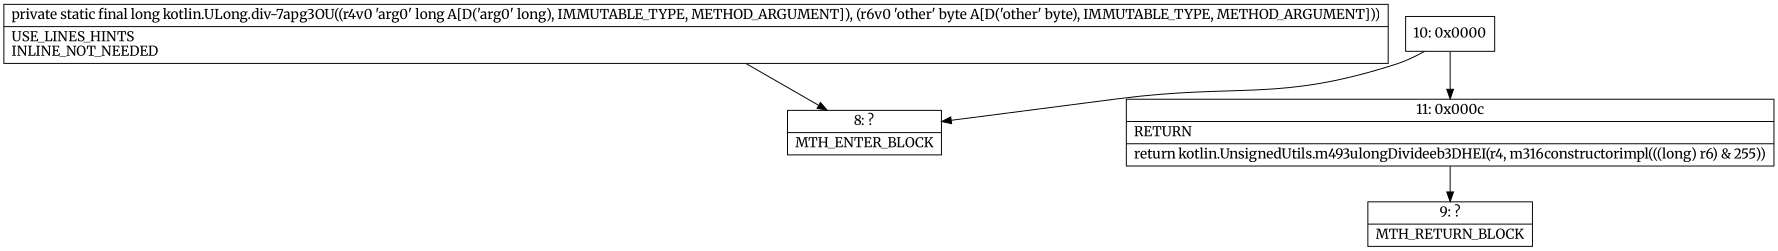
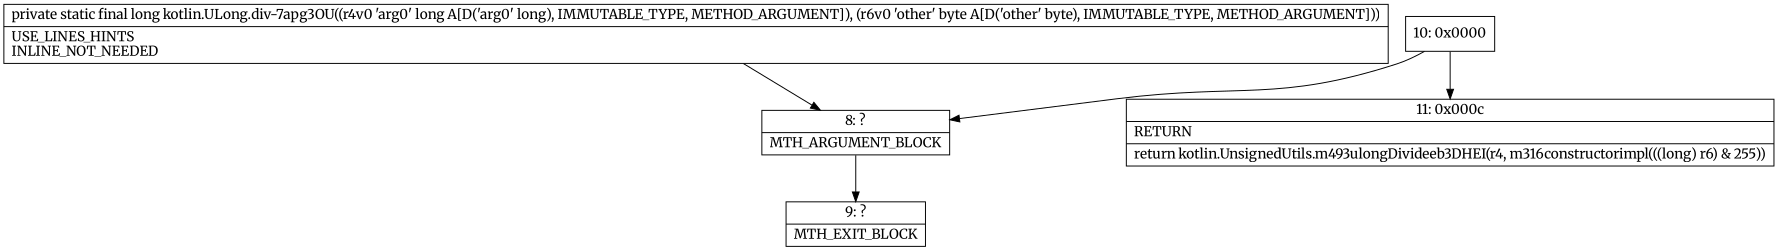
(864, 143) -> (856, 143)
(1450, 179) -> (856, 174)
(1450, 235) -> (856, 235)
